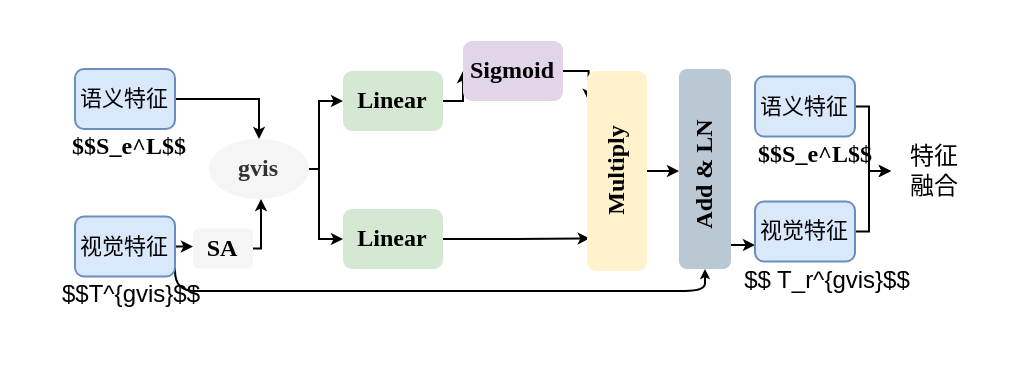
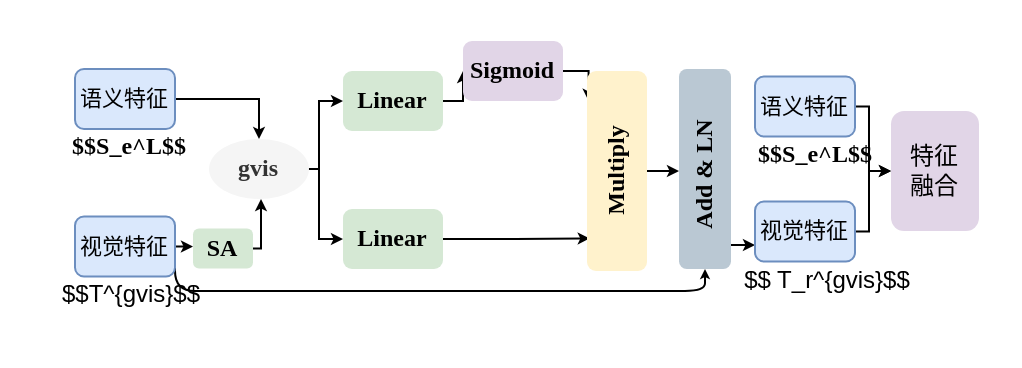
(935, 171) -> (935, 171)
(223, 249) -> (223, 249)
